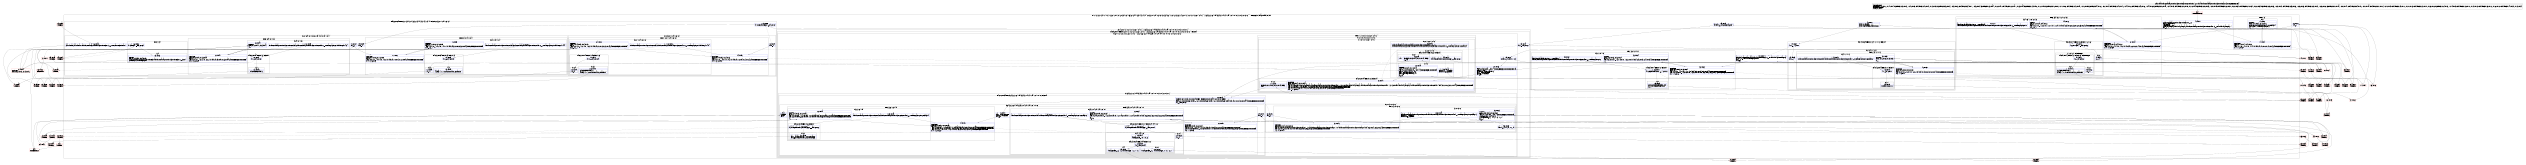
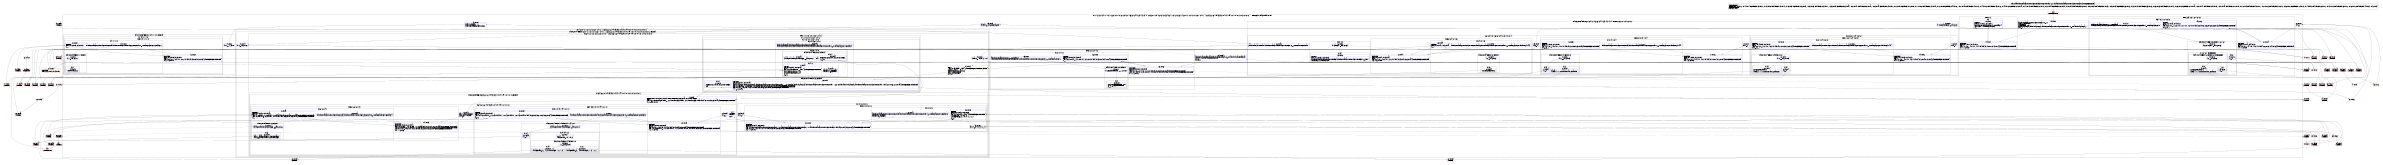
(1792, 58) -> none
